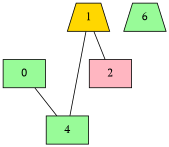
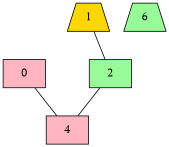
(24, 74) -> (24, 74)
(78, 74) -> (89, 102)
(110, 74) -> (110, 74)
(67, 130) -> (67, 130)
